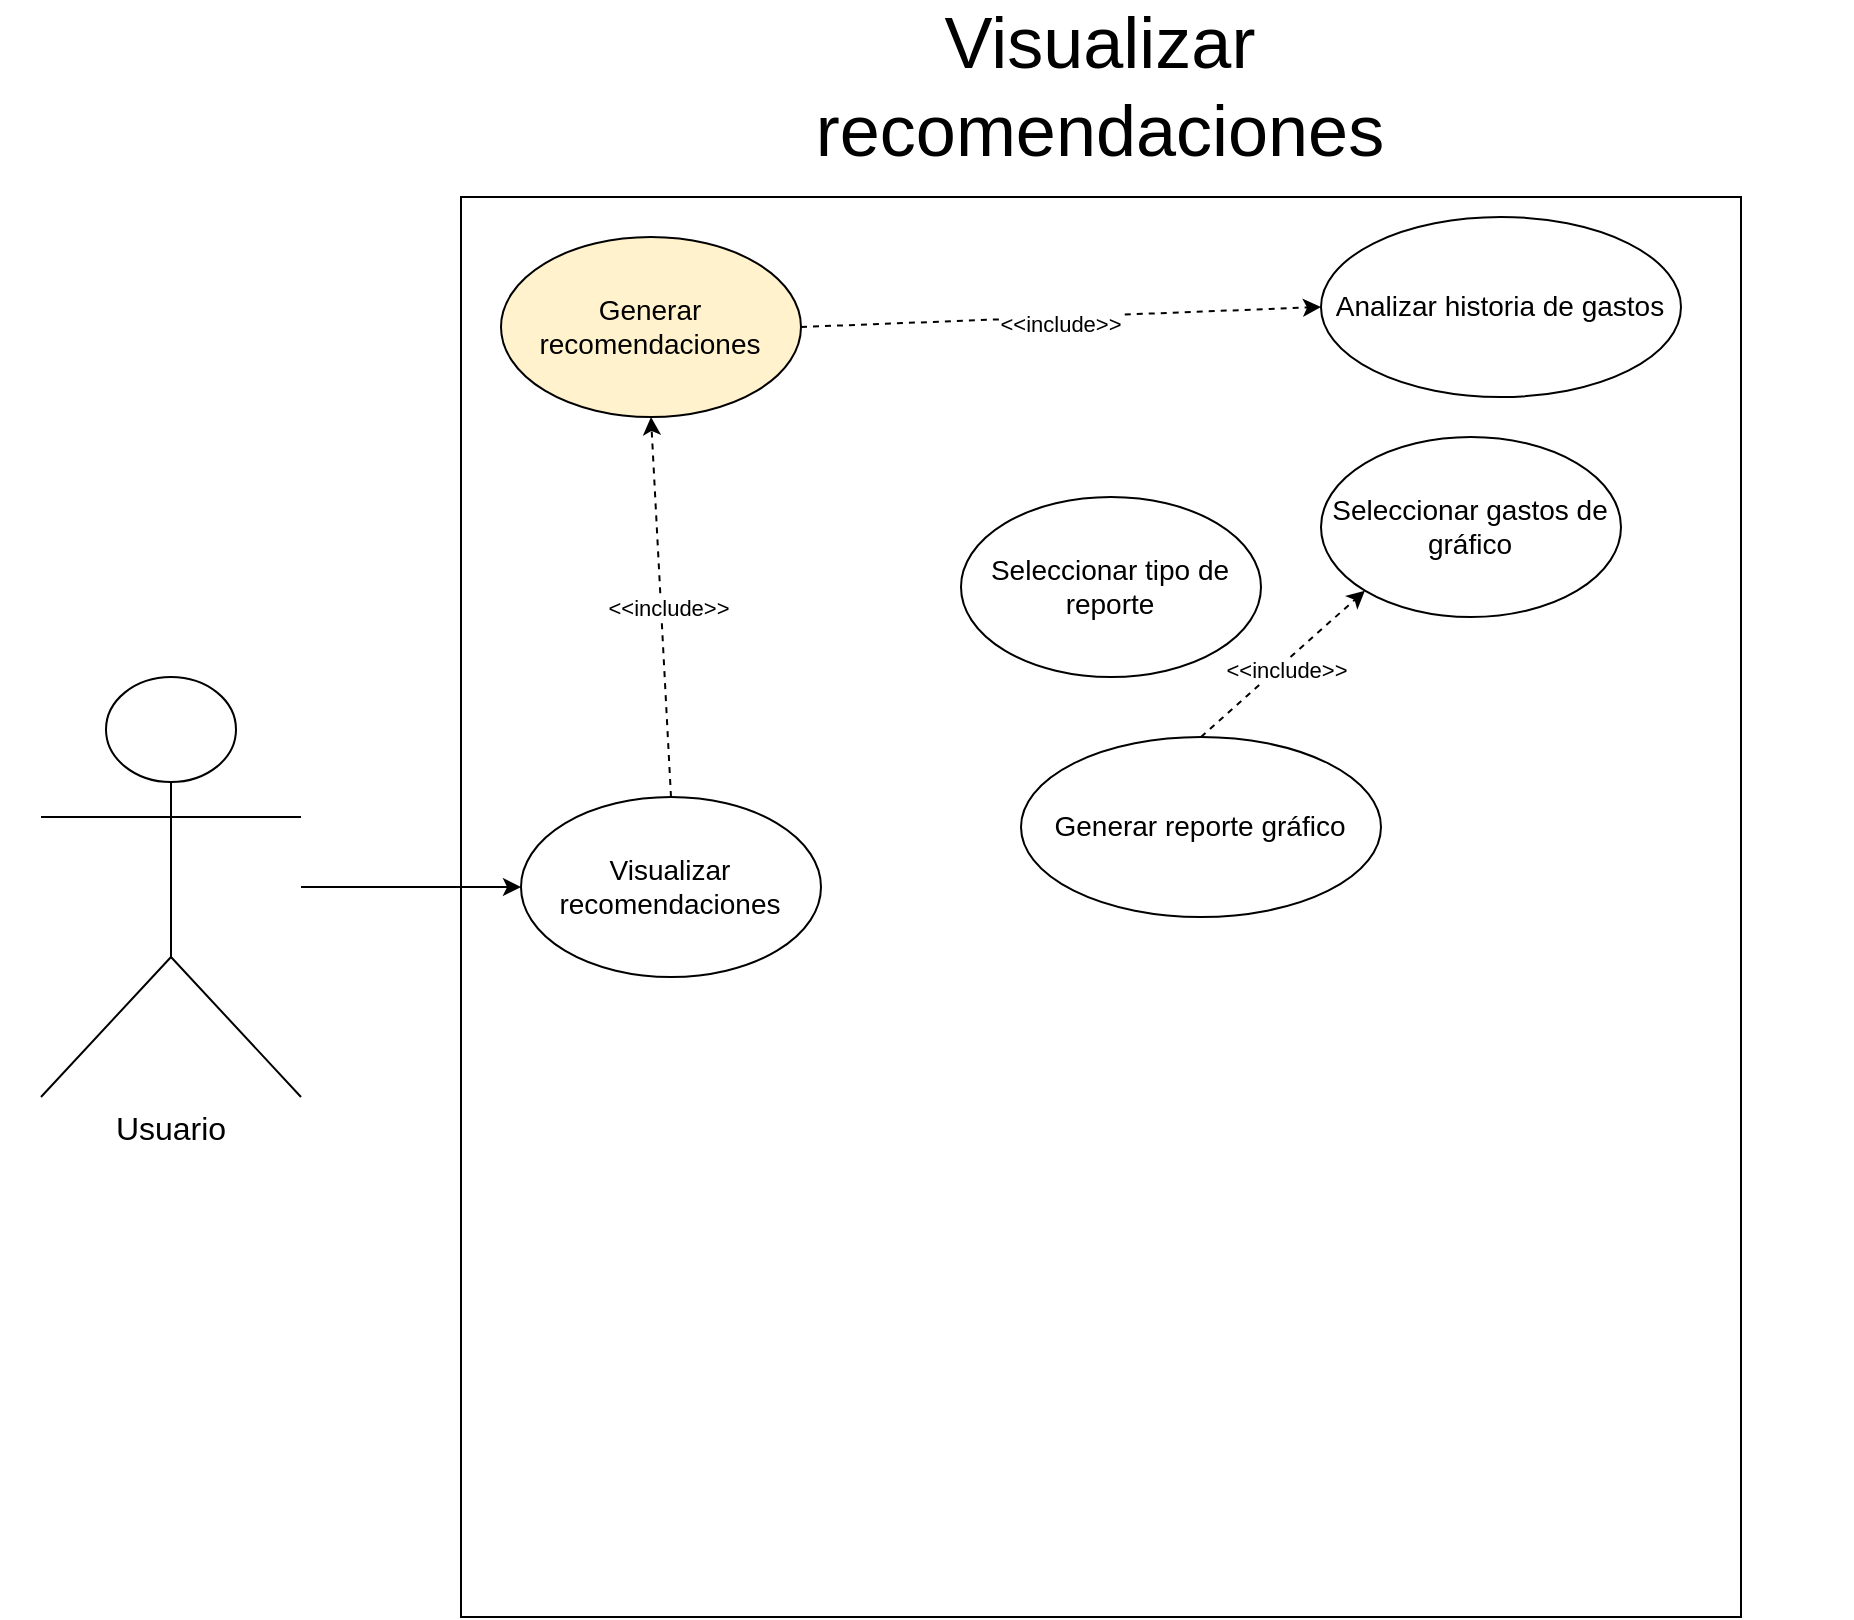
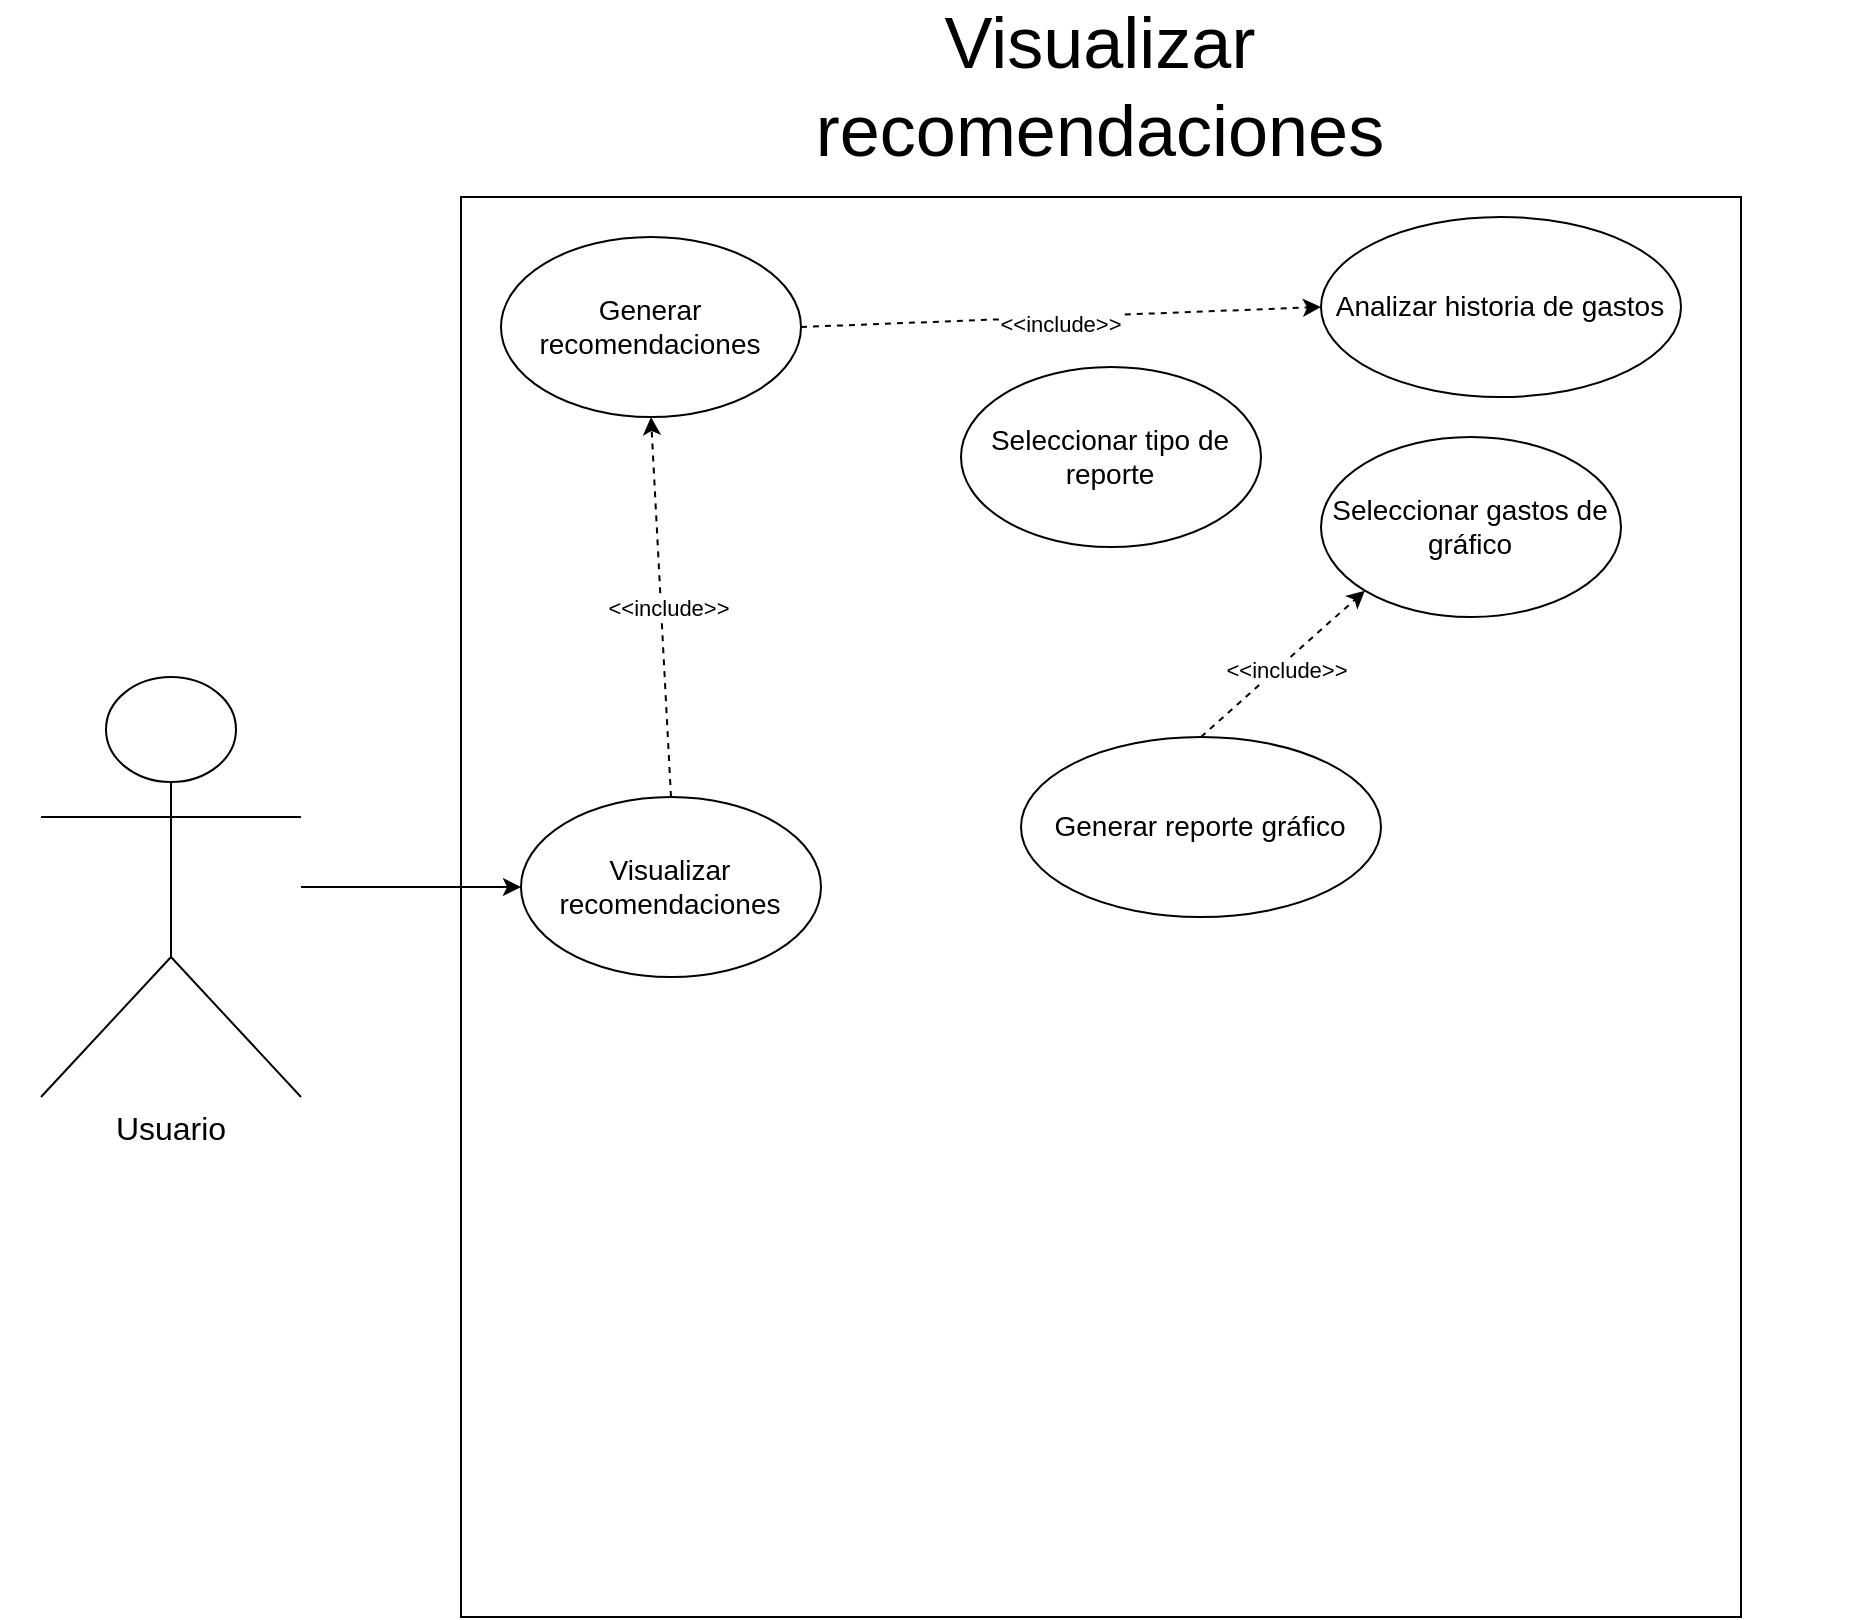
(651, 327) -> (651, 327)
(1111, 587) -> (1111, 457)
